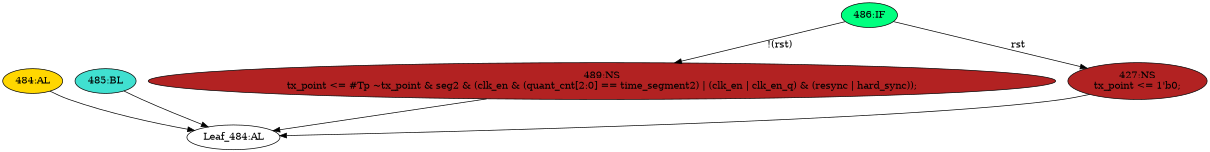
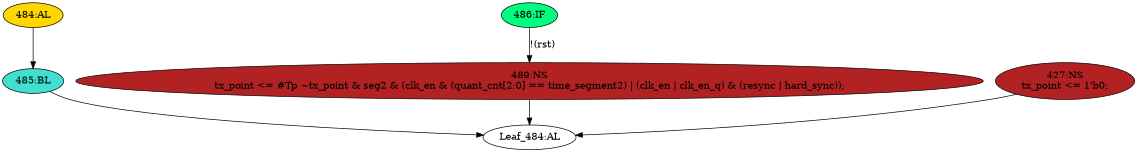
(987, 44) -> none
(118, 114) -> (33, 45)
